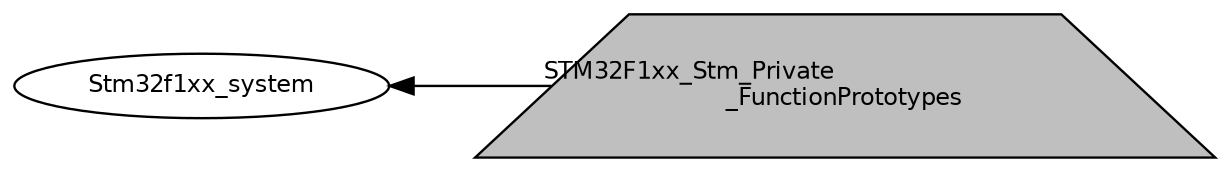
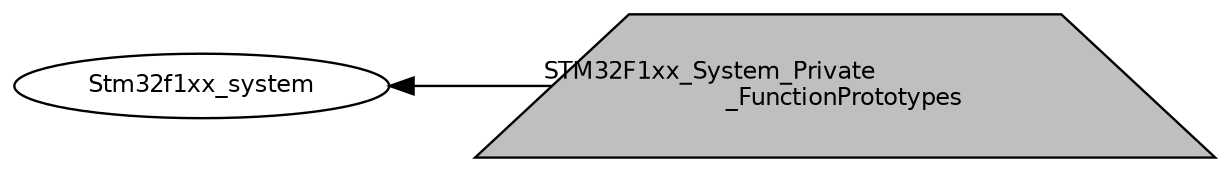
(845, 86) -> (845, 86)
